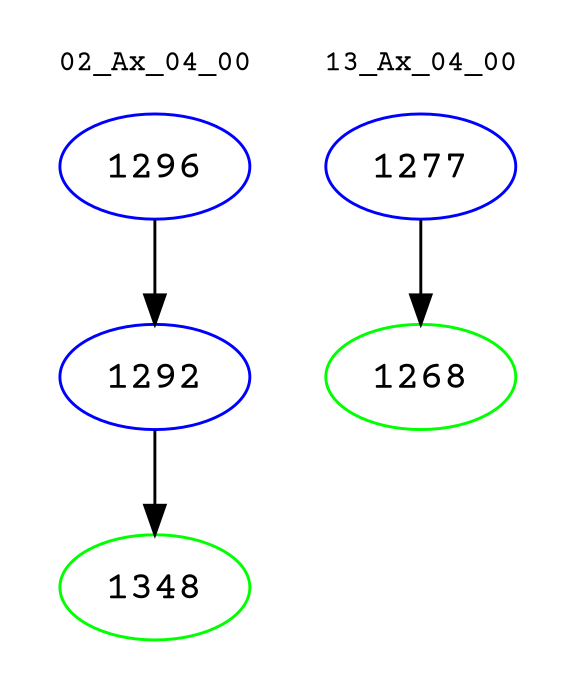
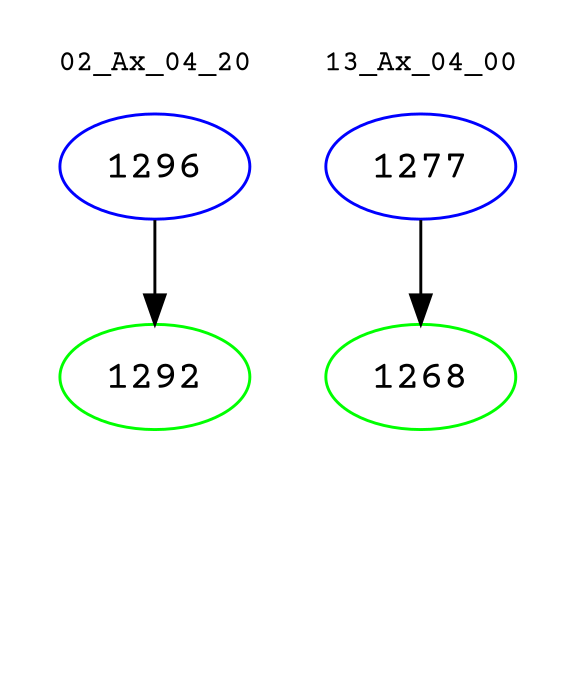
(156, 63) -> (156, 63)
(155, 377) -> (155, 377)
(155, 587) -> none
